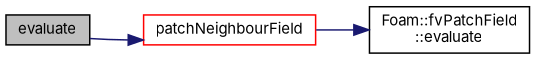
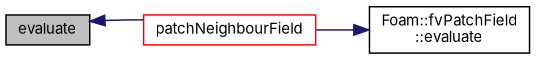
(109, 39) -> (124, 20)
